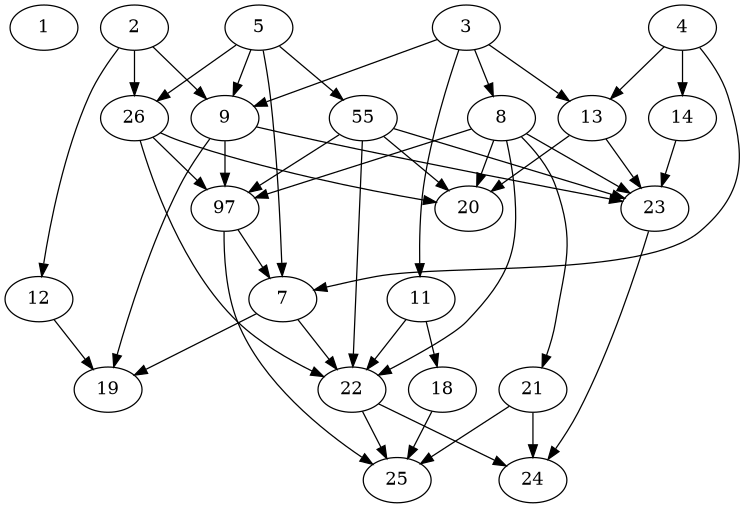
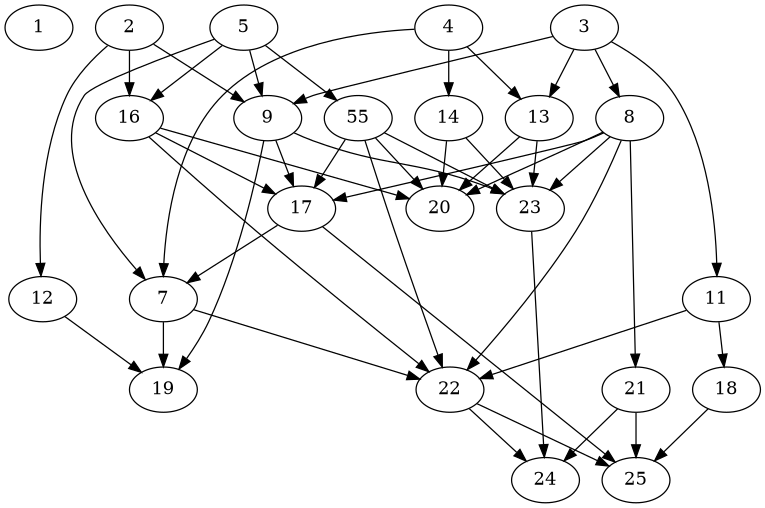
(134, 118) -> (129, 118)
none -> (445, 155)
(225, 209) -> (302, 209)
